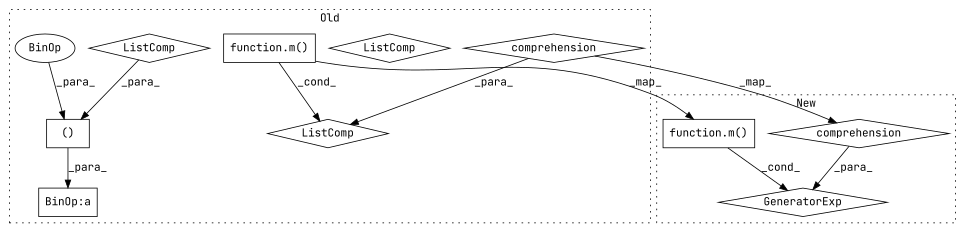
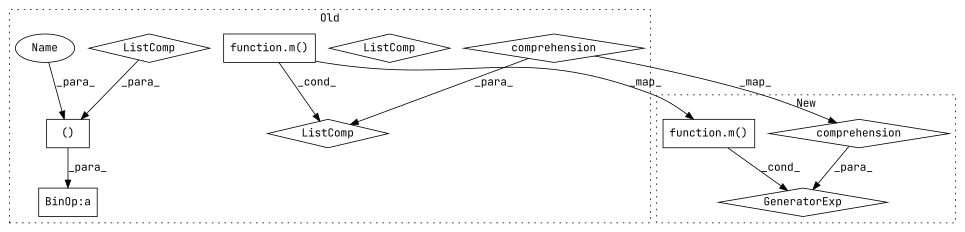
(45, 48) -> (45, 48)
